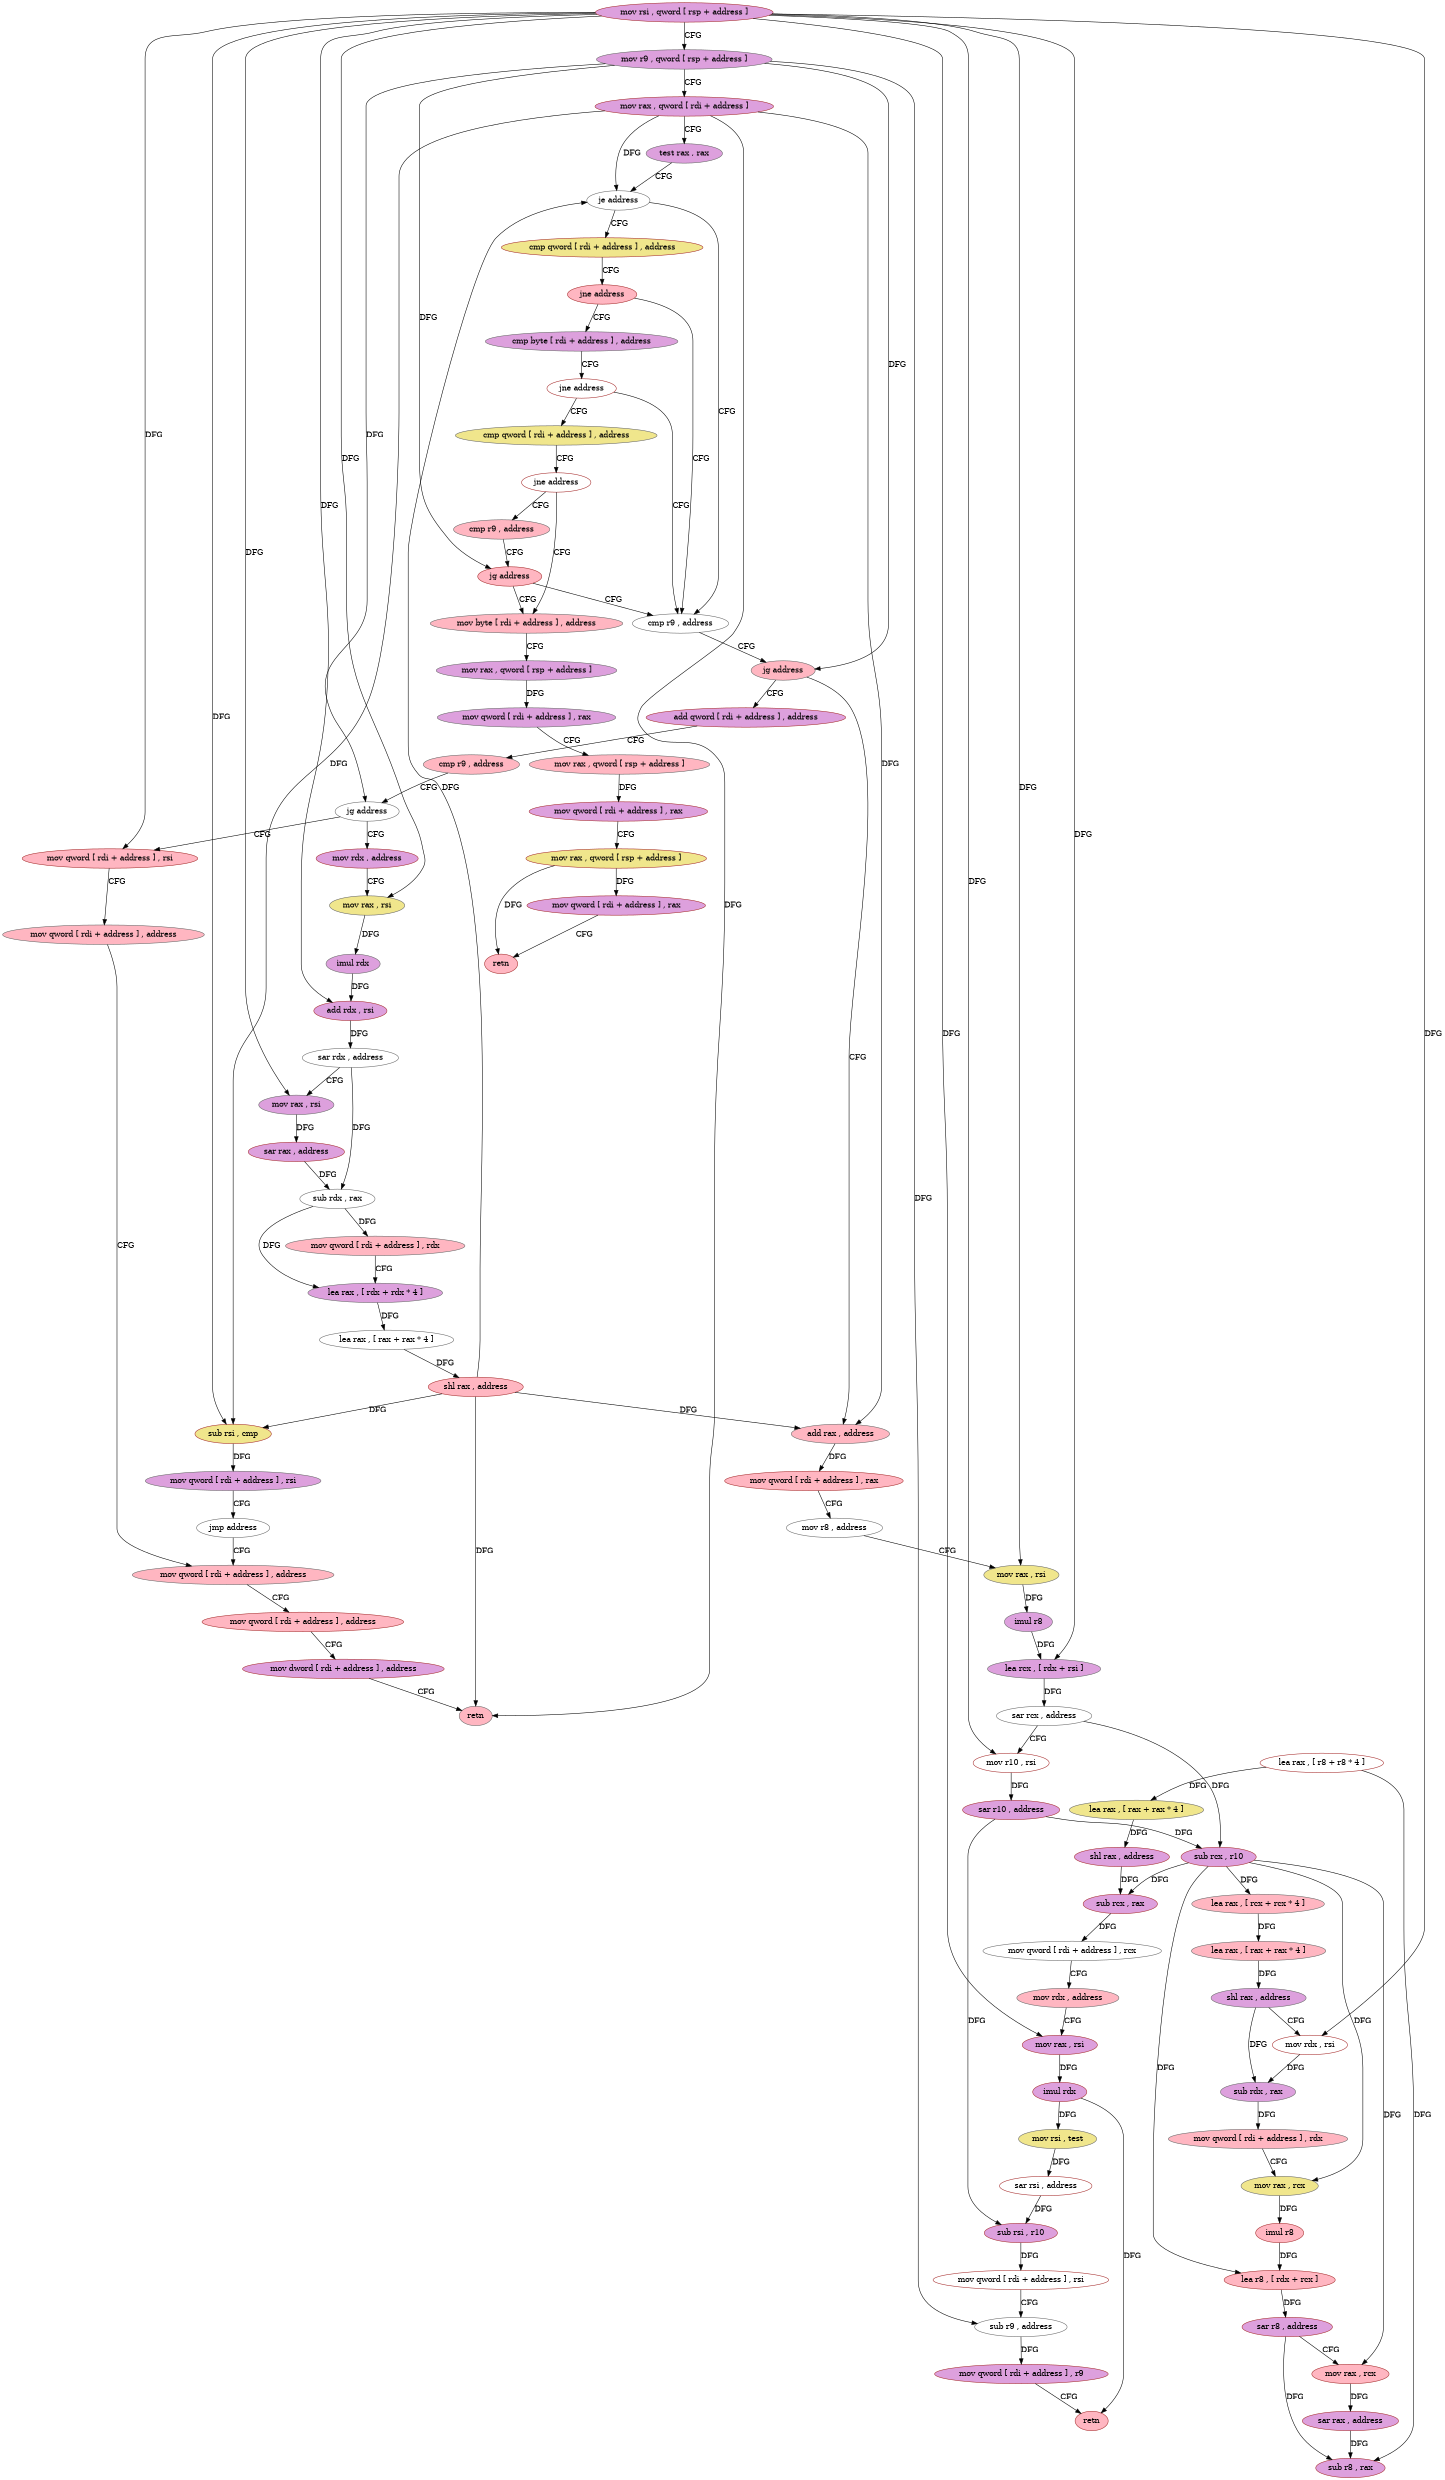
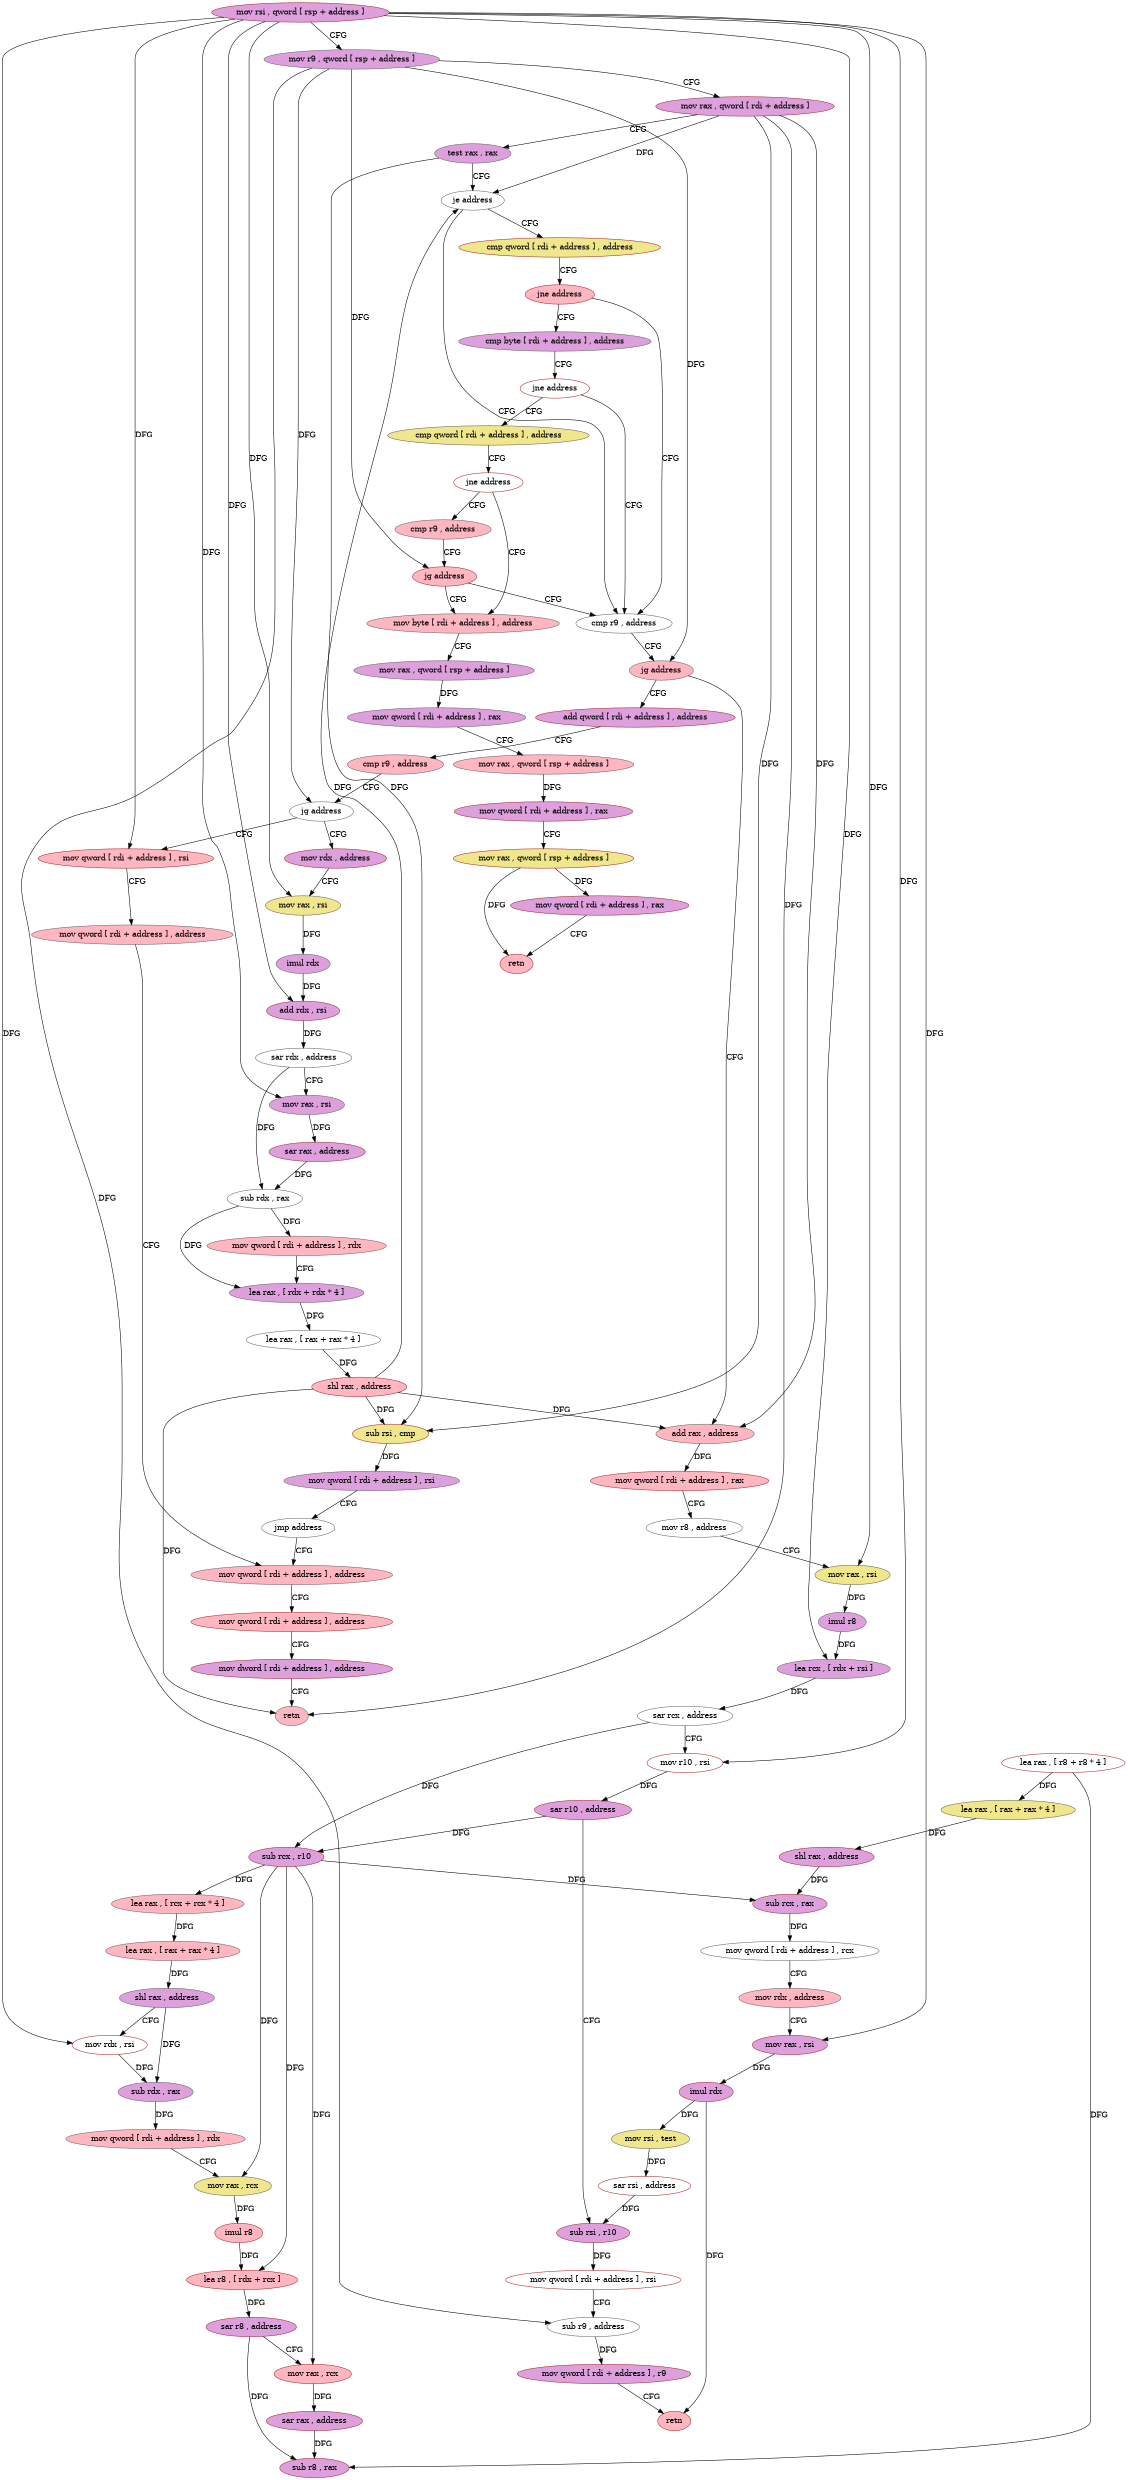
(213, 544) -> (342, 774)
(977, 2021) -> (592, 2021)
